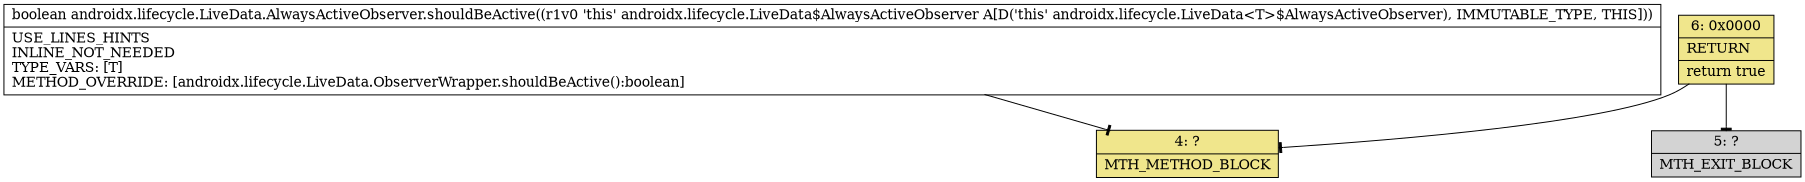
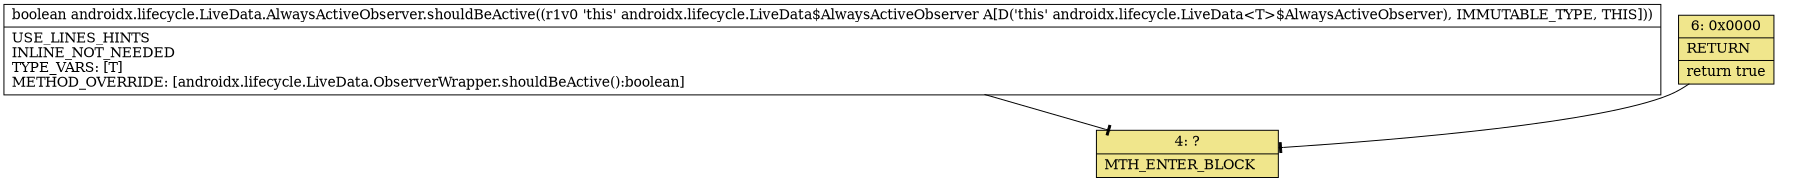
(1726, 154) -> none
(1187, 165) -> (1180, 165)
